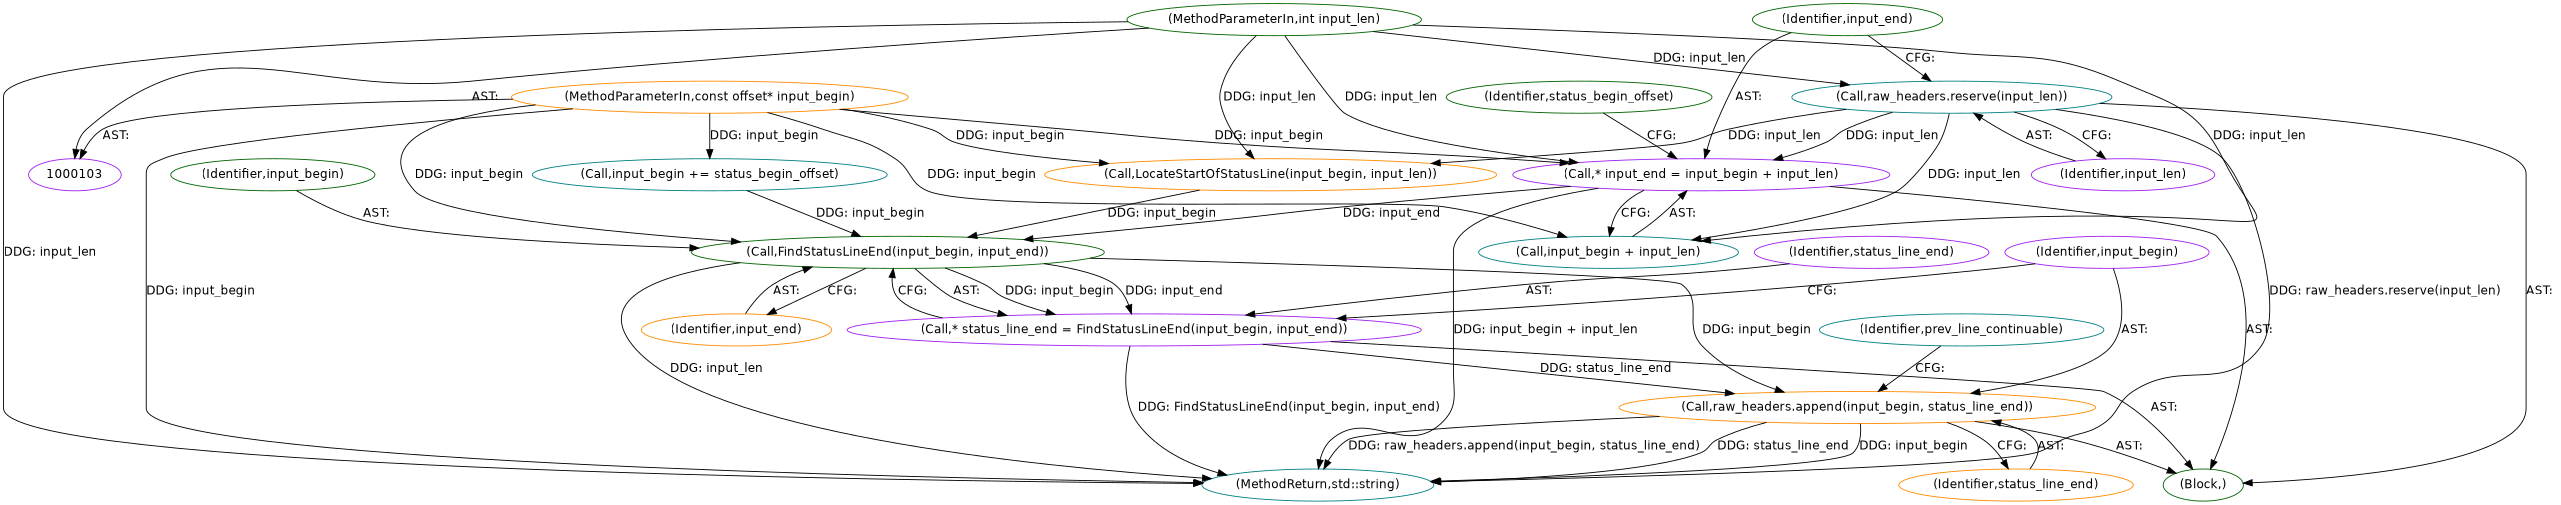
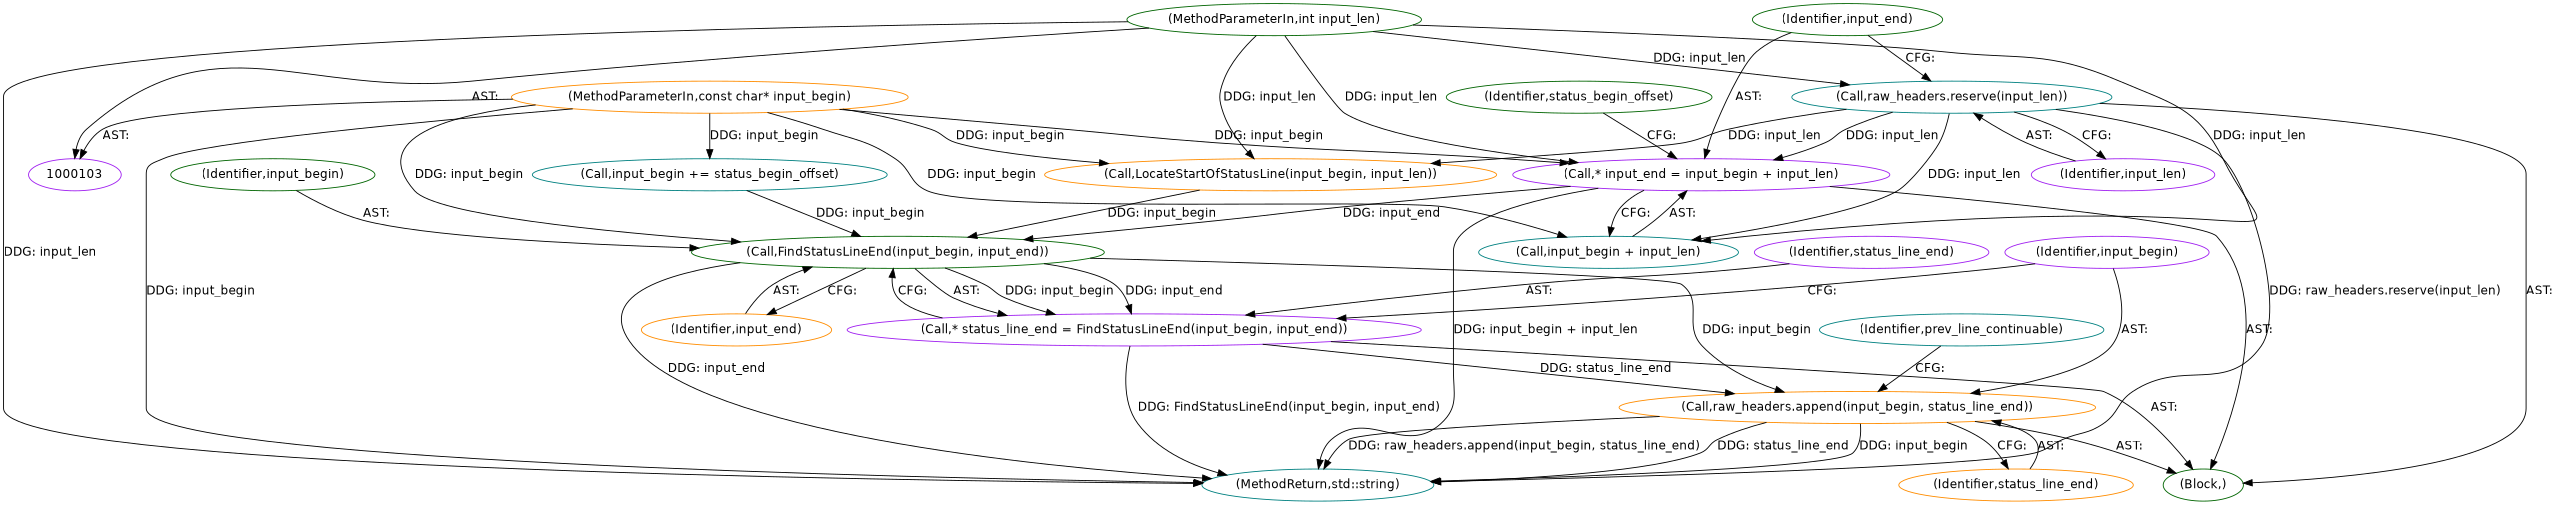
(710, 97) -> (710, 97)
(717, 369) -> (717, 369)
